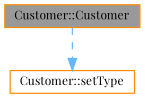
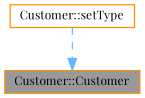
(72, 43) -> (72, 43)
